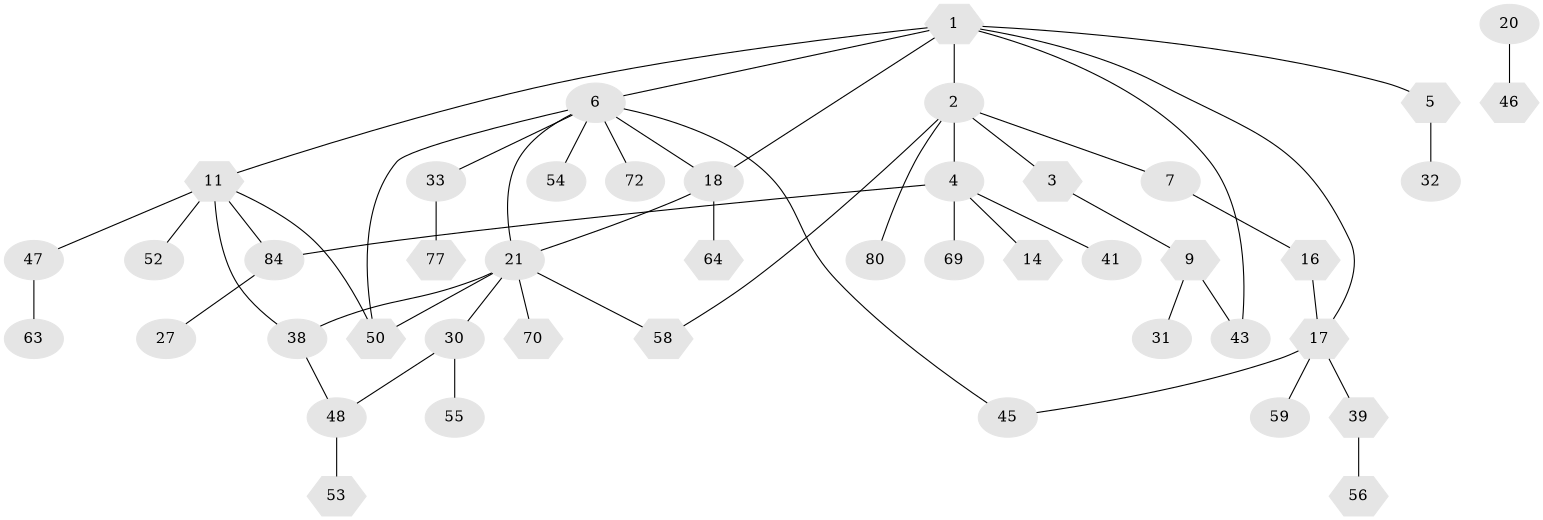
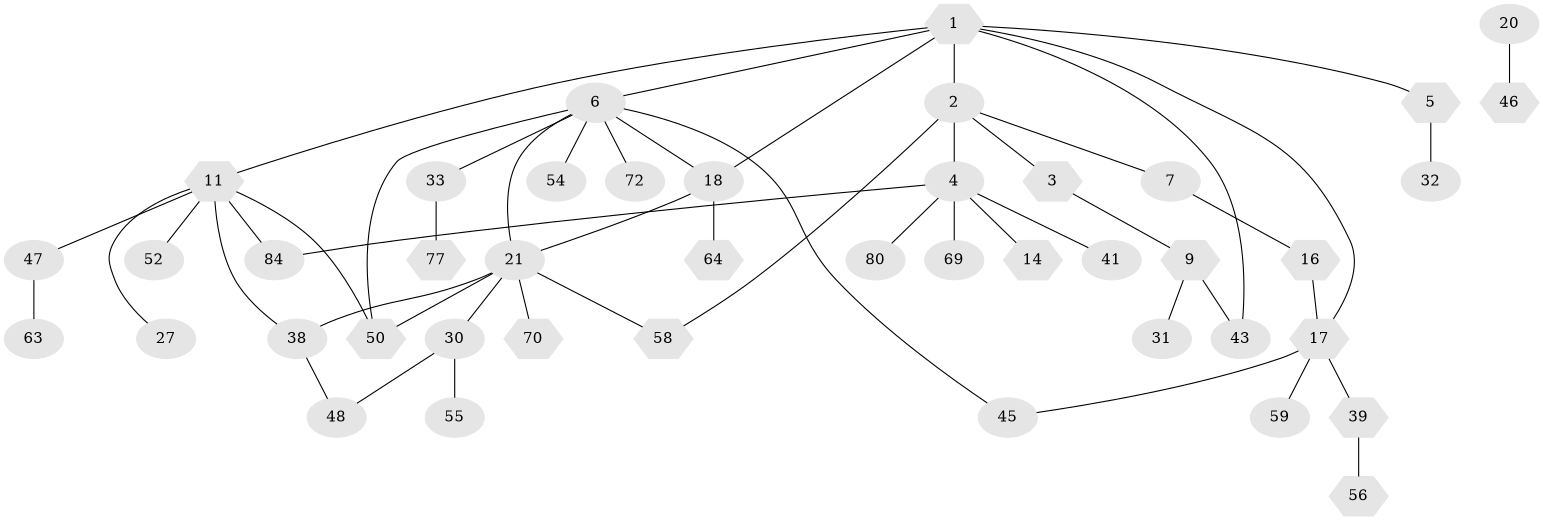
(907, 178) -> (915, 221)
(220, 300) -> (114, 242)
(337, 496) -> none
